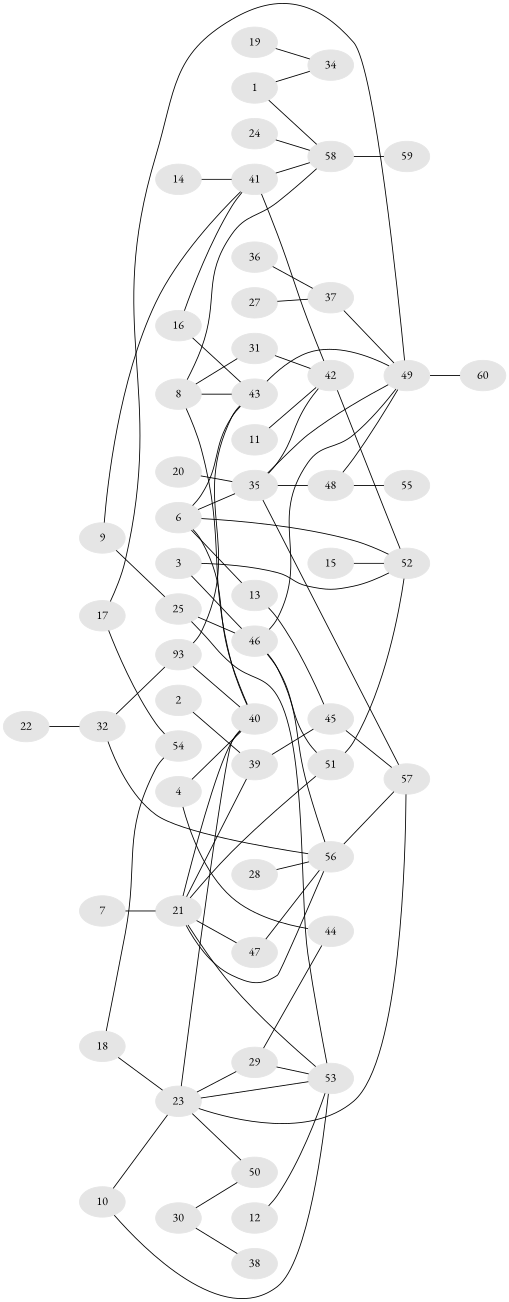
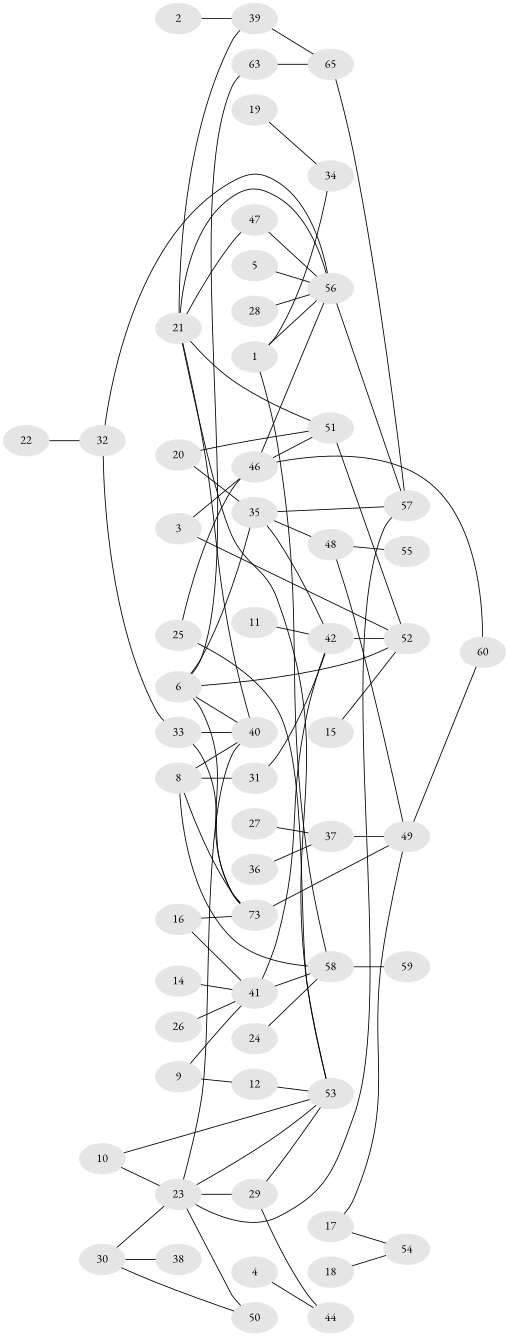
none -> (255, 266)
none -> (293, 323)
(255, 394) -> (255, 915)
(324, 423) -> none
none -> (254, 440)
(293, 496) -> (433, 486)
(140, 574) -> (217, 1081)
(255, 595) -> (255, 64)
(178, 655) -> (178, 732)
(331, 719) -> (331, 64)
(217, 755) -> none
(102, 911) -> none
none -> (178, 1027)
(140, 1074) -> (140, 1227)
